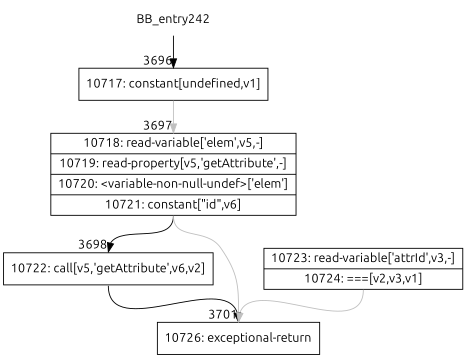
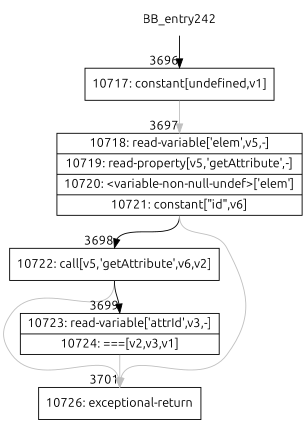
none -> (117, 295)
(169, 305) -> (4, 332)
